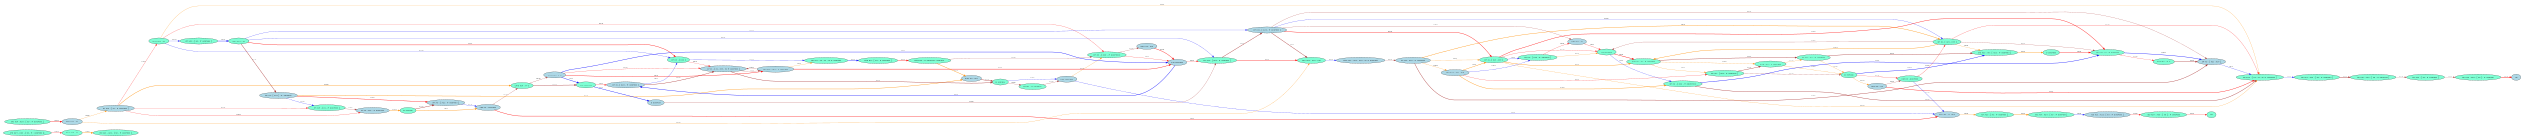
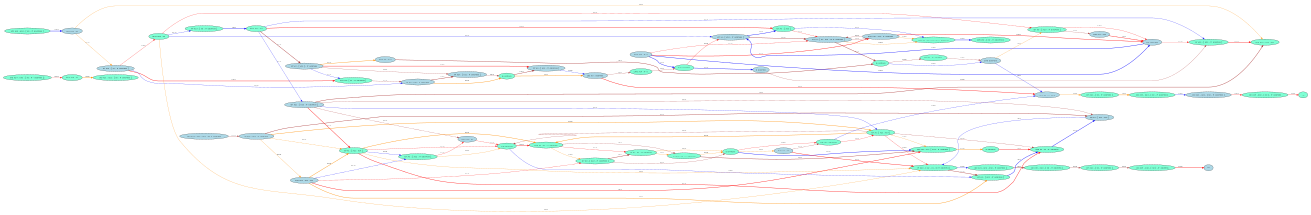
none -> (880, 44)
(1241, 46) -> none
(416, 51) -> (440, 36)
(1727, 58) -> (618, 144)
(930, 60) -> none
(1330, 60) -> none
(2164, 62) -> none
(1707, 63) -> (592, 150)
none -> (467, 75)
(538, 80) -> none
(664, 80) -> (761, 34)
(554, 85) -> (662, 70)
(311, 86) -> none
(1977, 100) -> (962, 172)
(220, 108) -> (230, 81)
(242, 116) -> (264, 87)
(55, 122) -> (55, 31)
none -> (616, 191)
